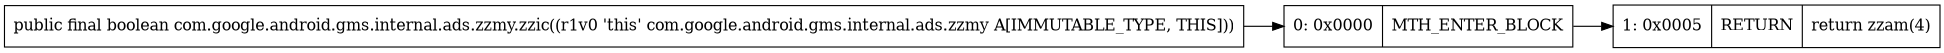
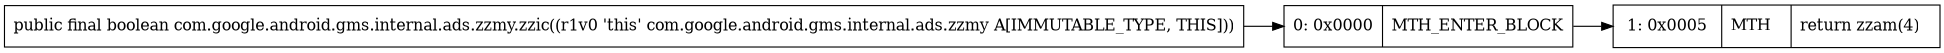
(1757, 26) -> (1751, 26)
